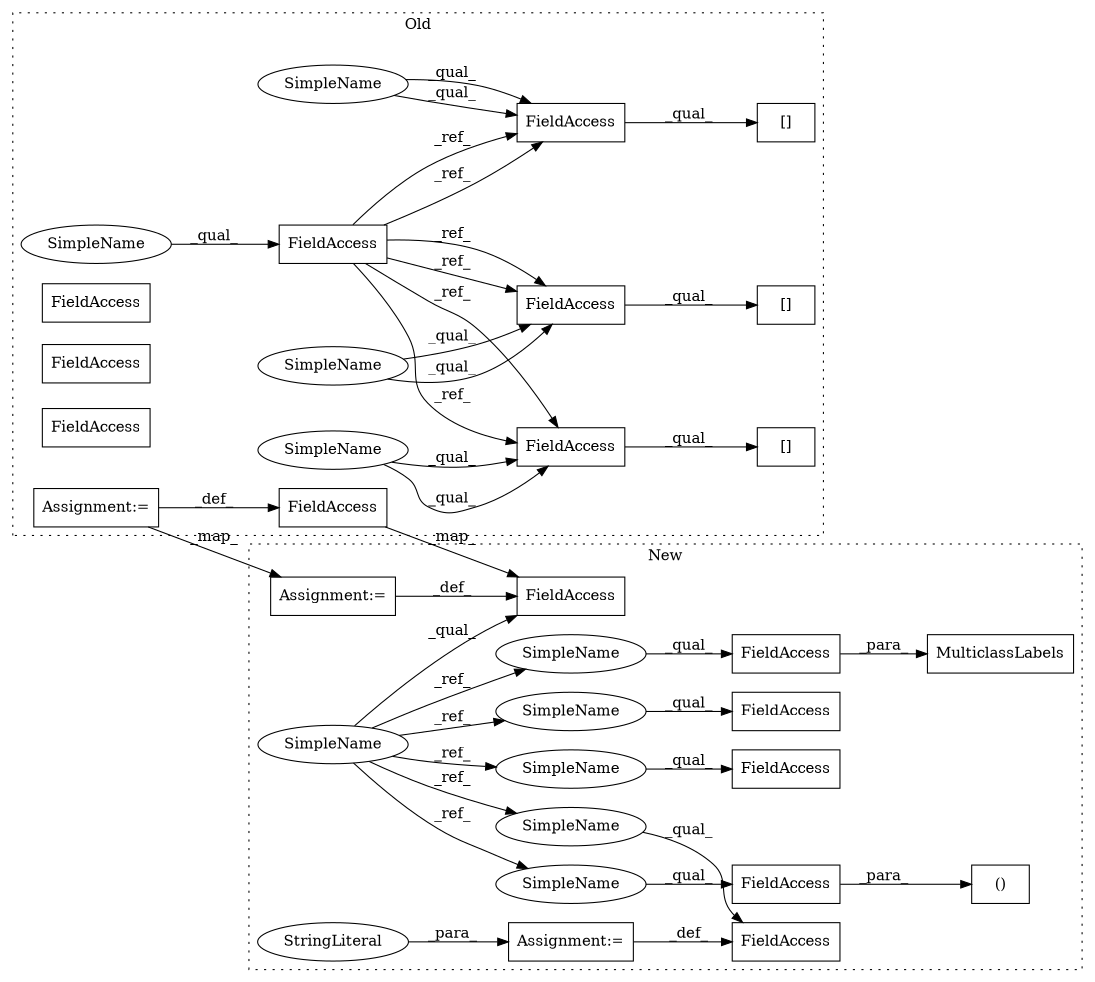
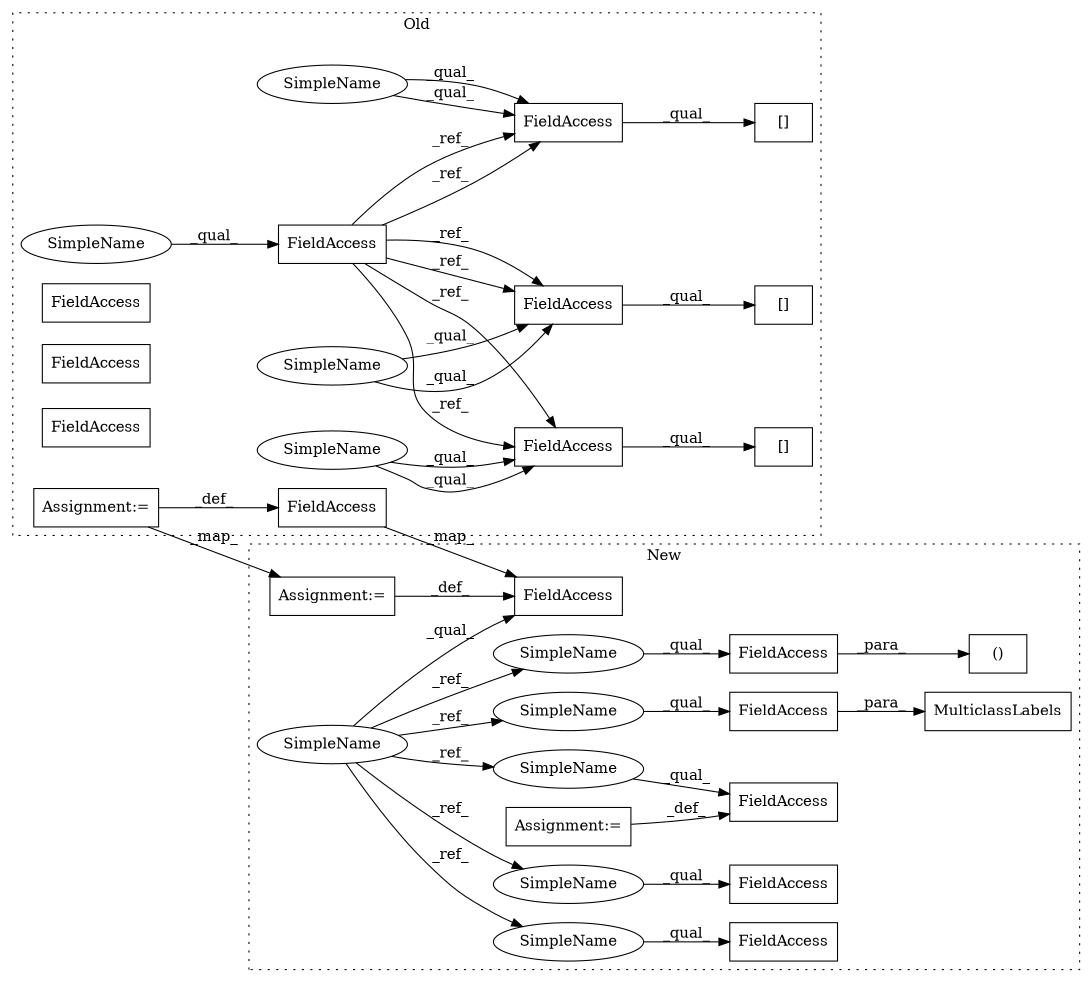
(333, 942) -> none
